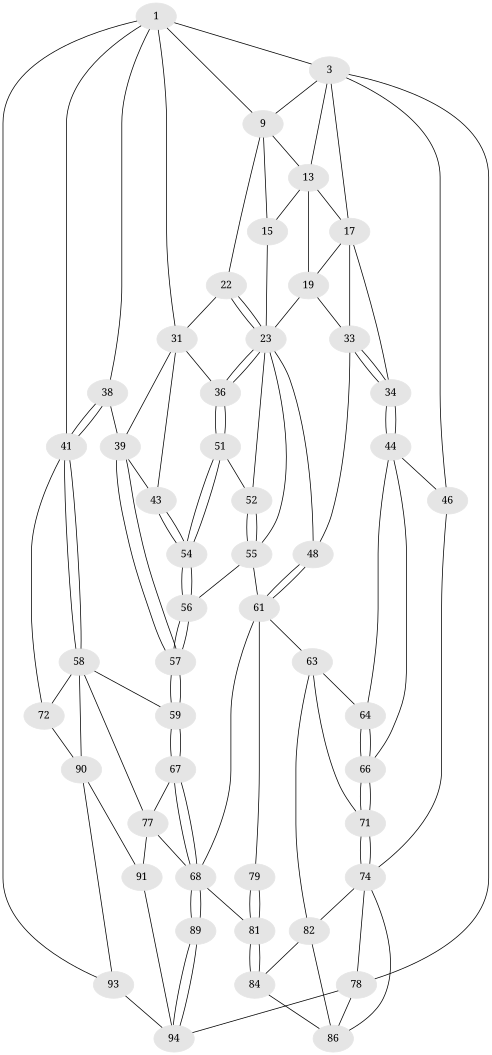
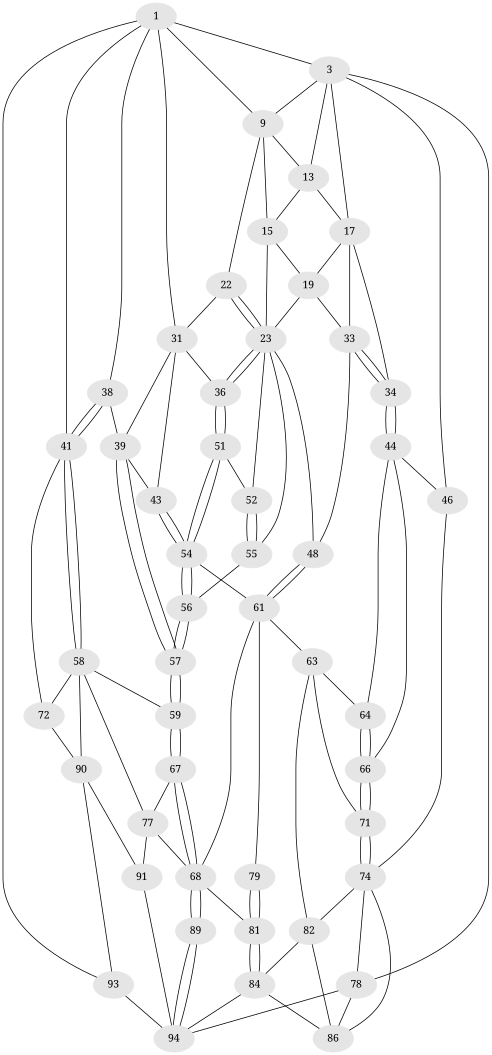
(309, 232) -> (288, 259)
(256, 581) -> (225, 583)
none -> (214, 1012)
